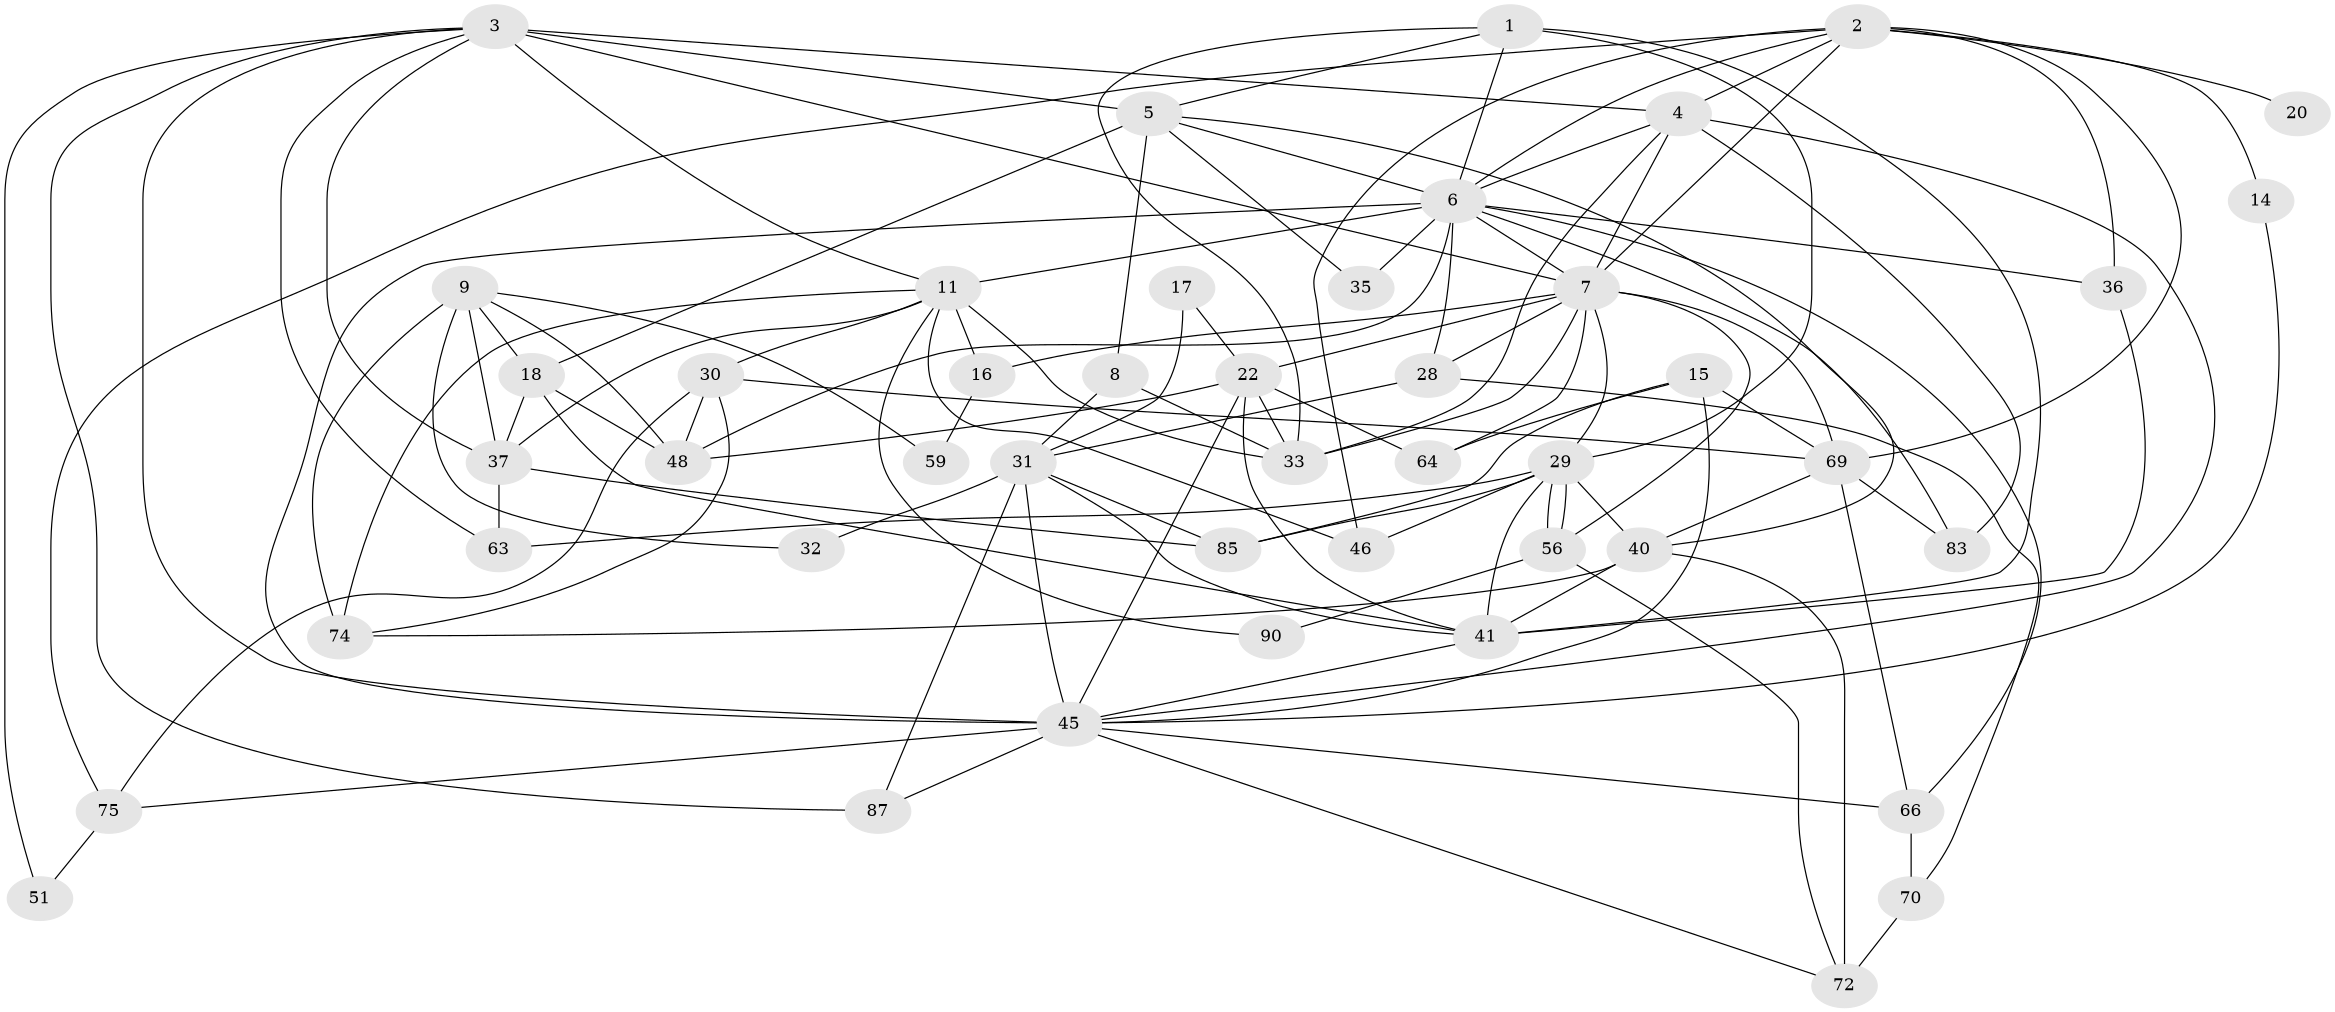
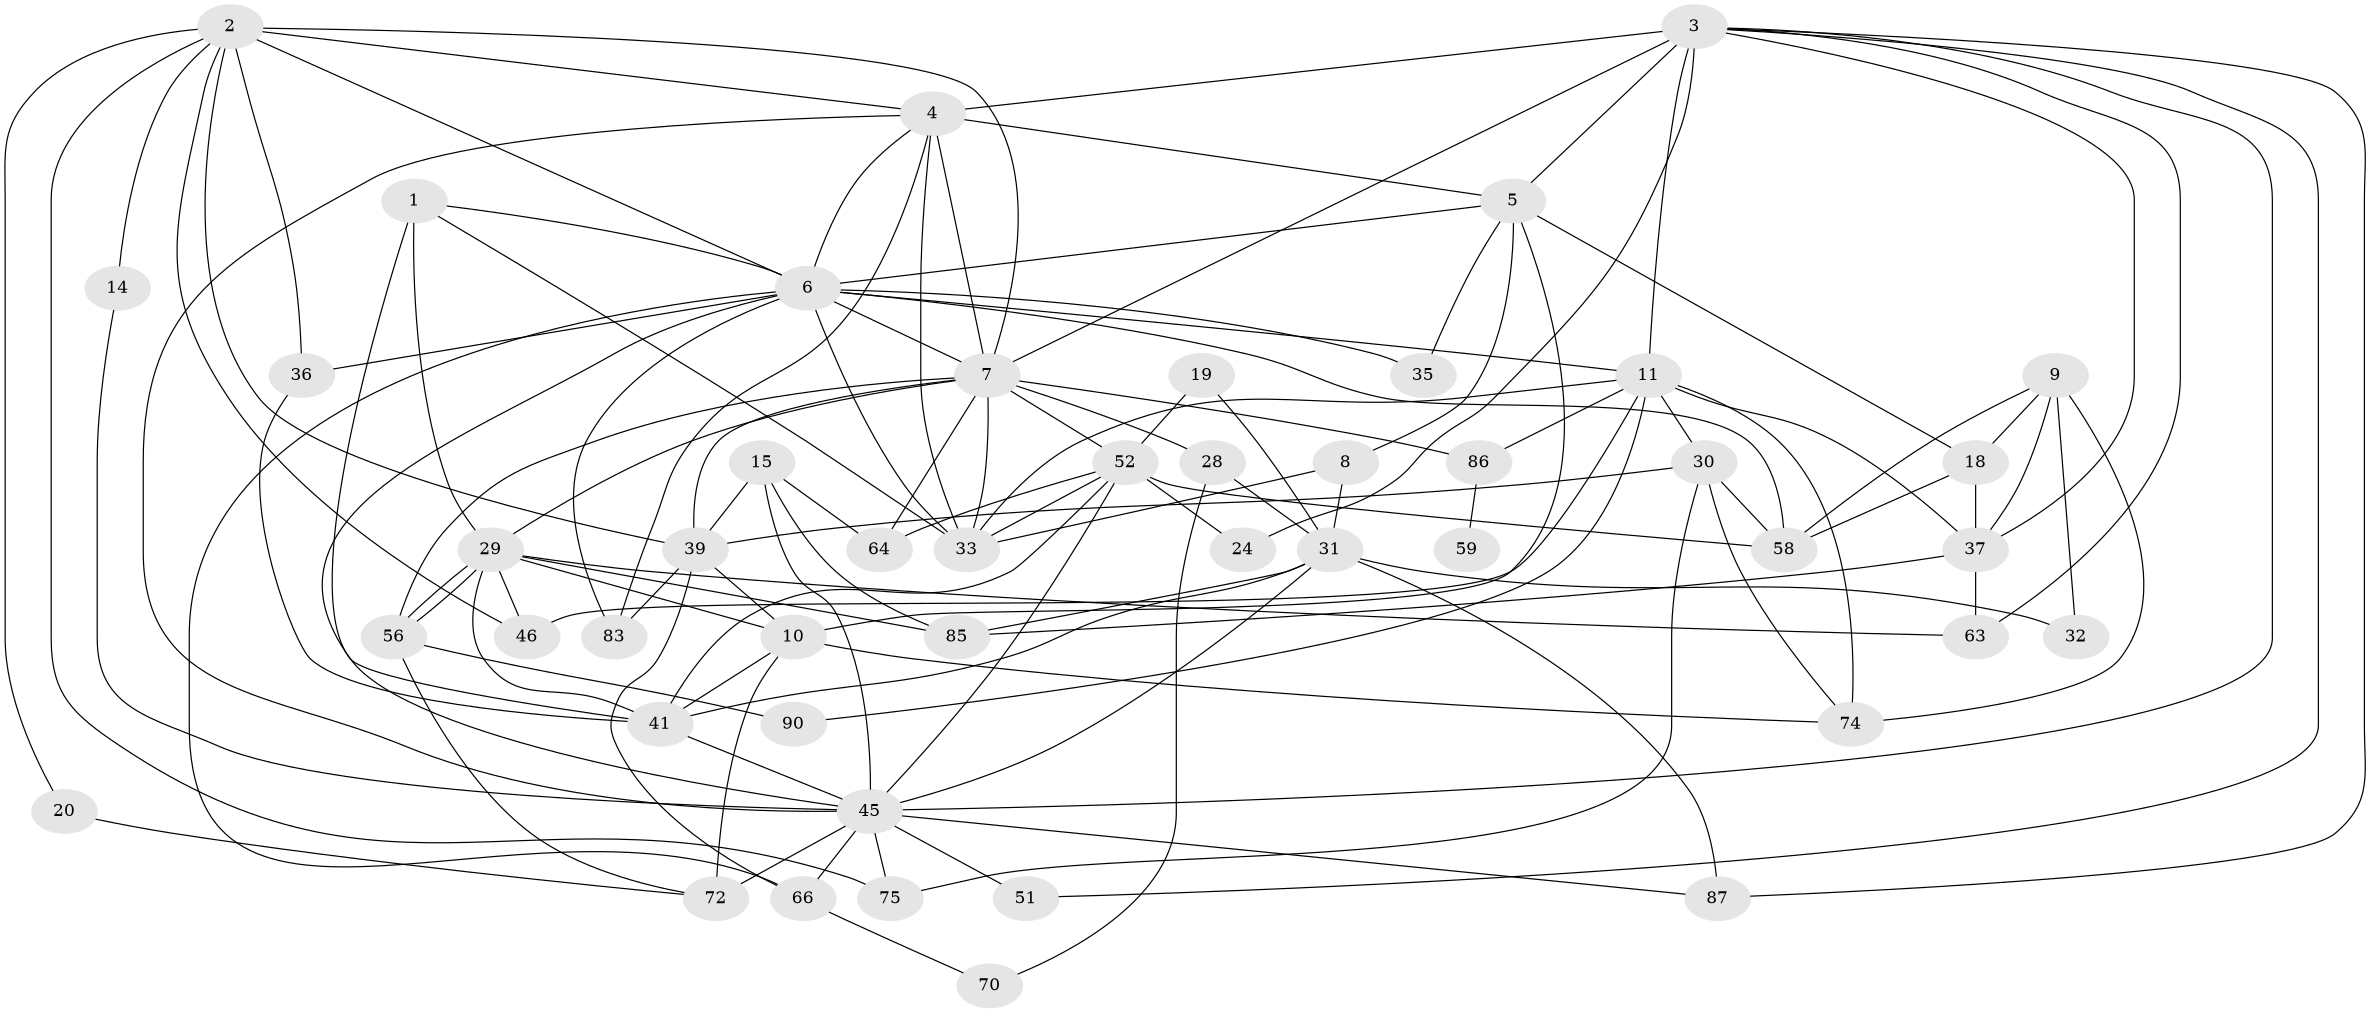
(1390, 55) -> (1223, 157)
(1182, 288) -> (1202, 375)
(1448, 289) -> (870, 429)
(728, 344) -> none
(982, 375) -> (1479, 463)
(1249, 375) -> (1125, 463)
(678, 463) -> (1784, 550)
(1837, 463) -> (695, 550)
none -> (1243, 550)
(1640, 550) -> (794, 637)
(1005, 553) -> none
(74, 855) -> (948, 855)
(1878, 942) -> (345, 857)
